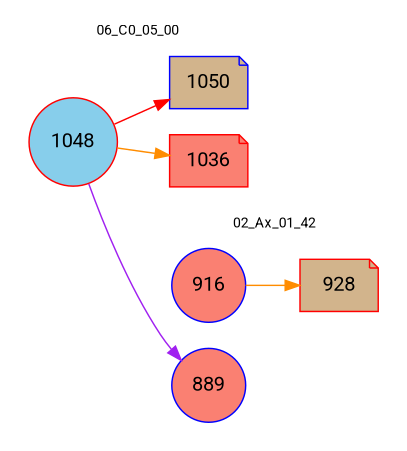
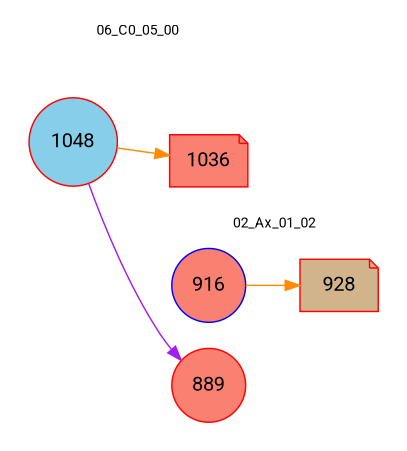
(209, 83) -> none
(275, 224) -> (275, 224)
(209, 385) -> (209, 385)
